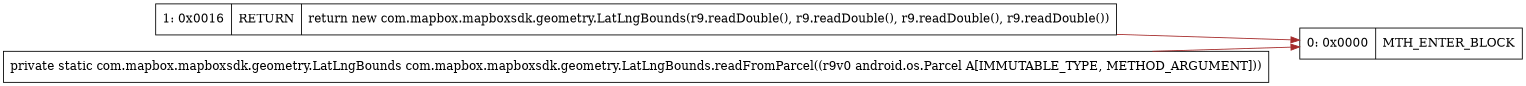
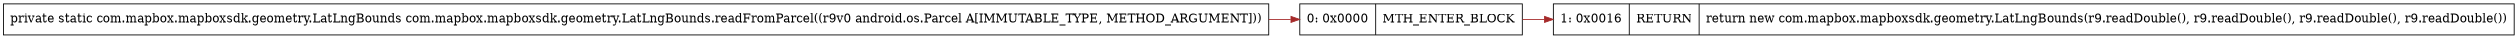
(1204, 37) -> (1533, 19)
